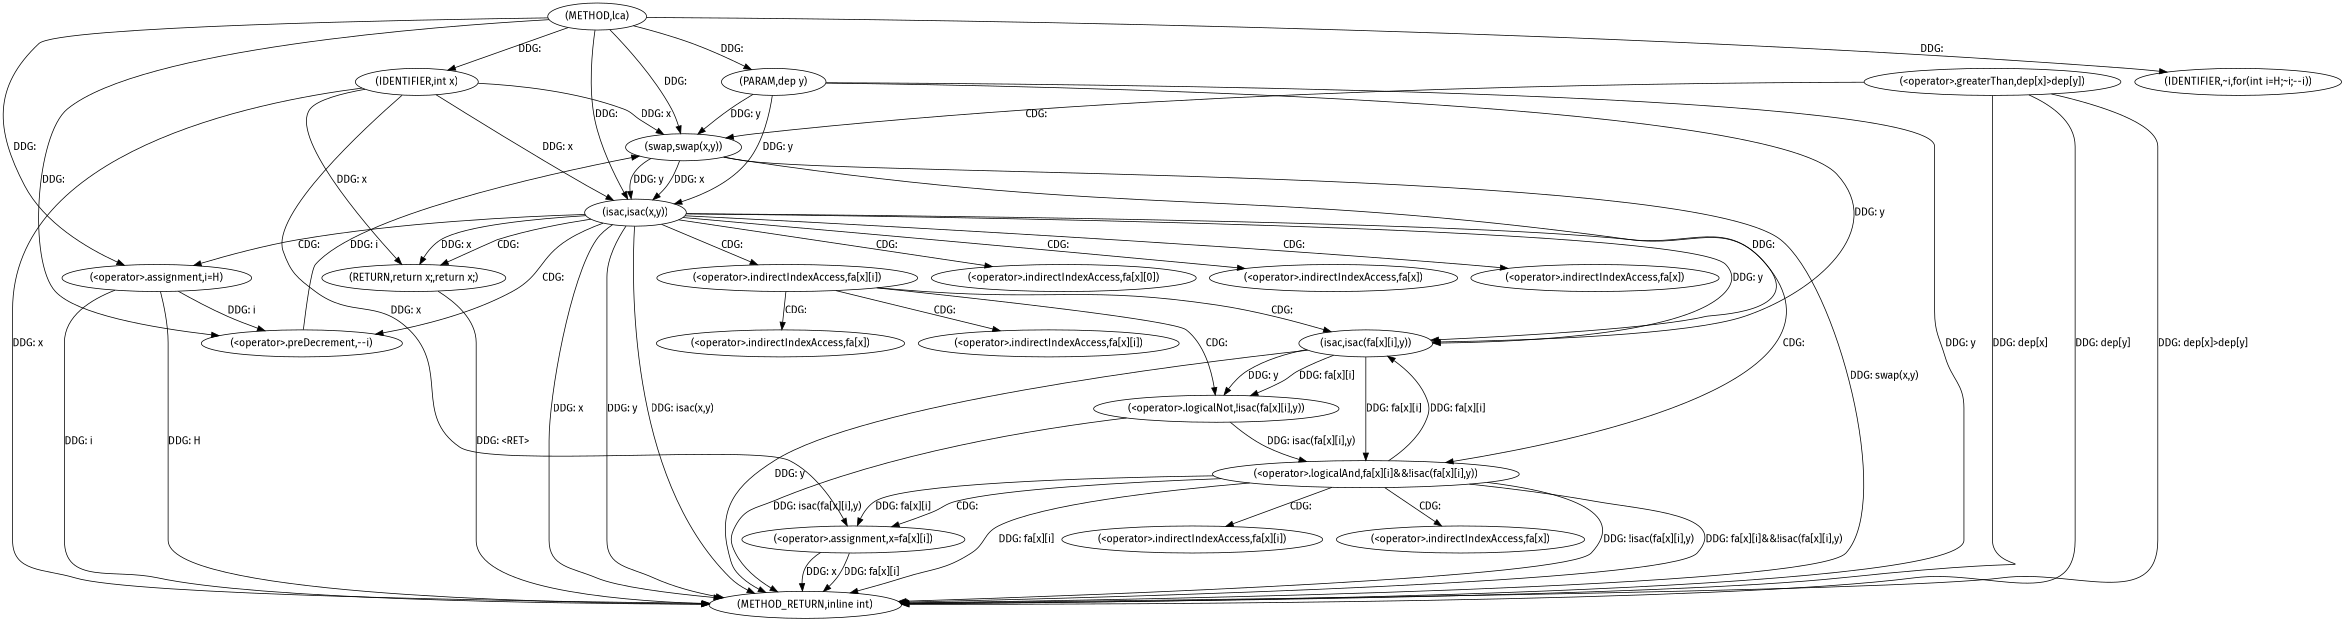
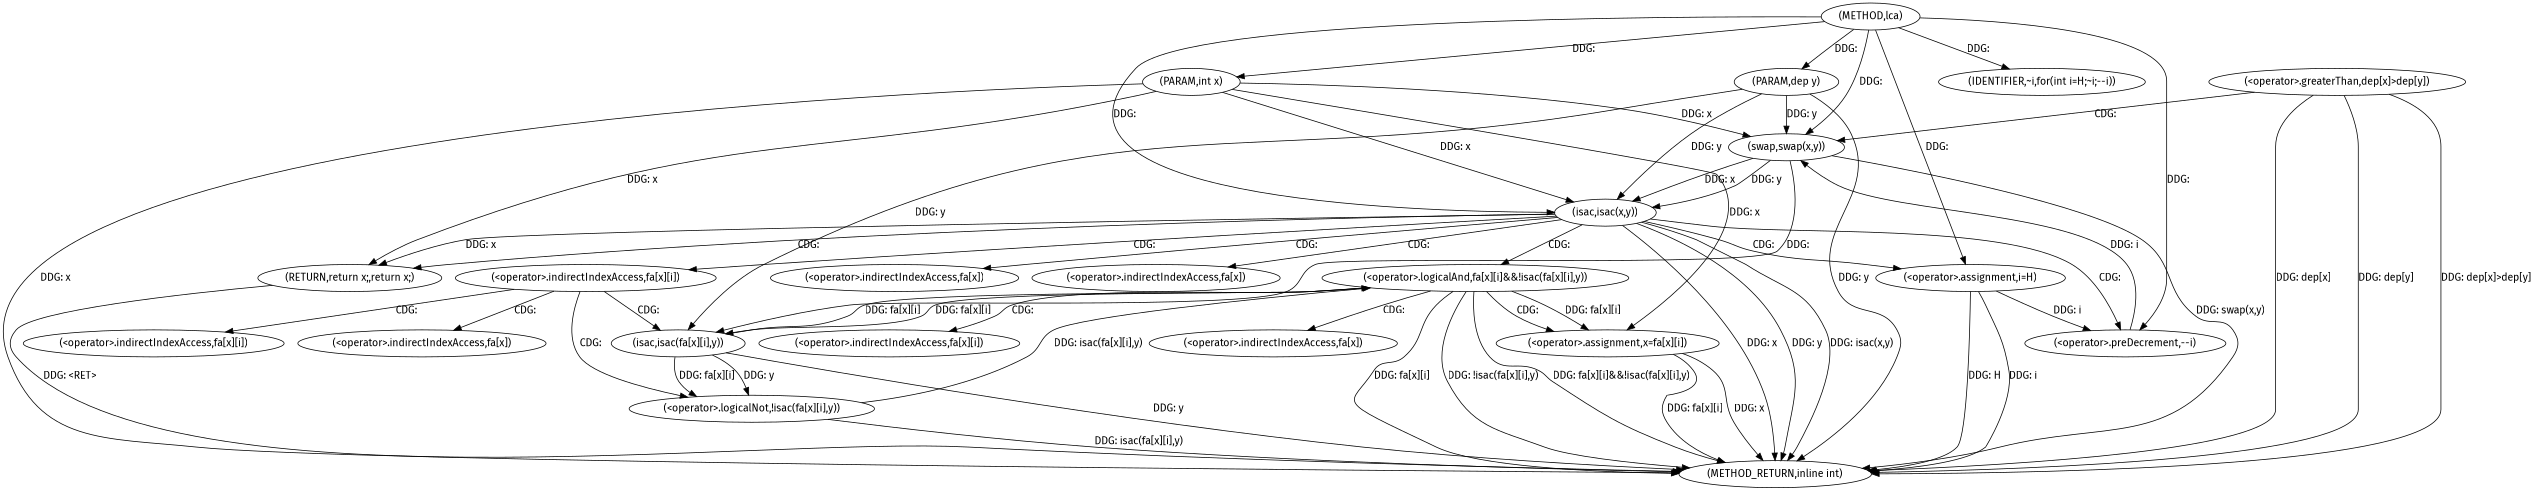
(417, 82) -> (1191, 82)
(1472, 234) -> none
(1064, 278) -> none
